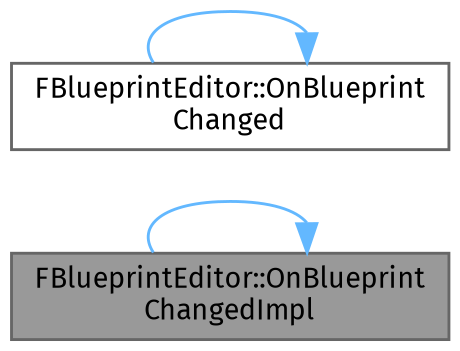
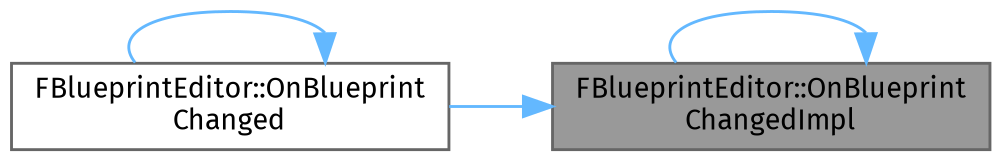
none -> (486, 106)
